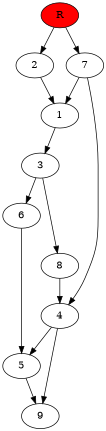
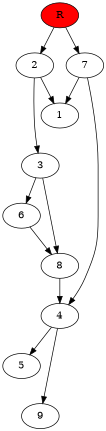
(51, 137) -> (34, 112)
(22, 287) -> (39, 238)
(30, 388) -> none
